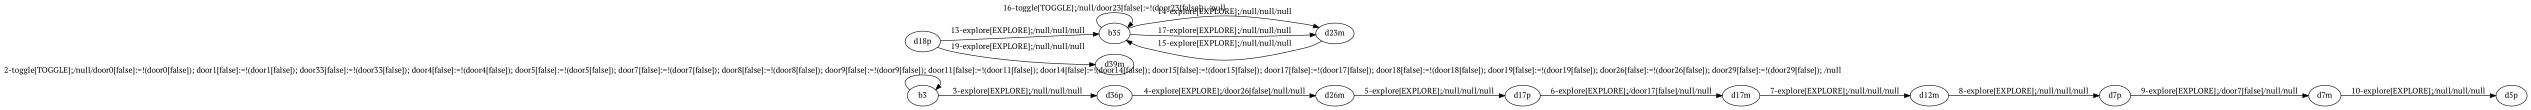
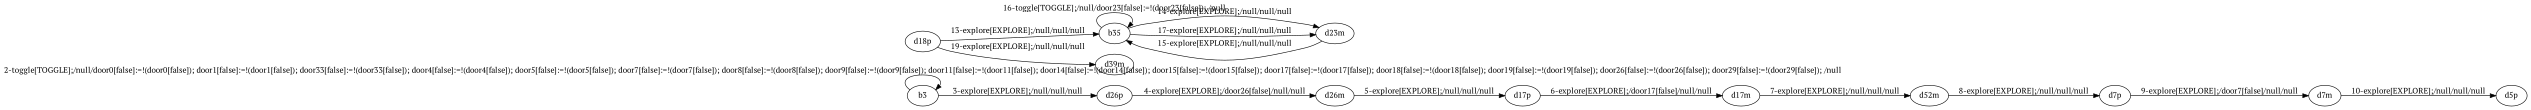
(1115, 96) -> (1115, 96)
(1929, 96) -> (1929, 96)
